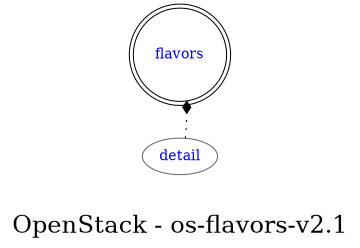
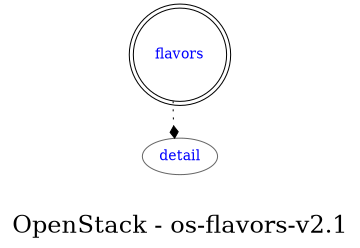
(186, 126) -> (173, 114)
